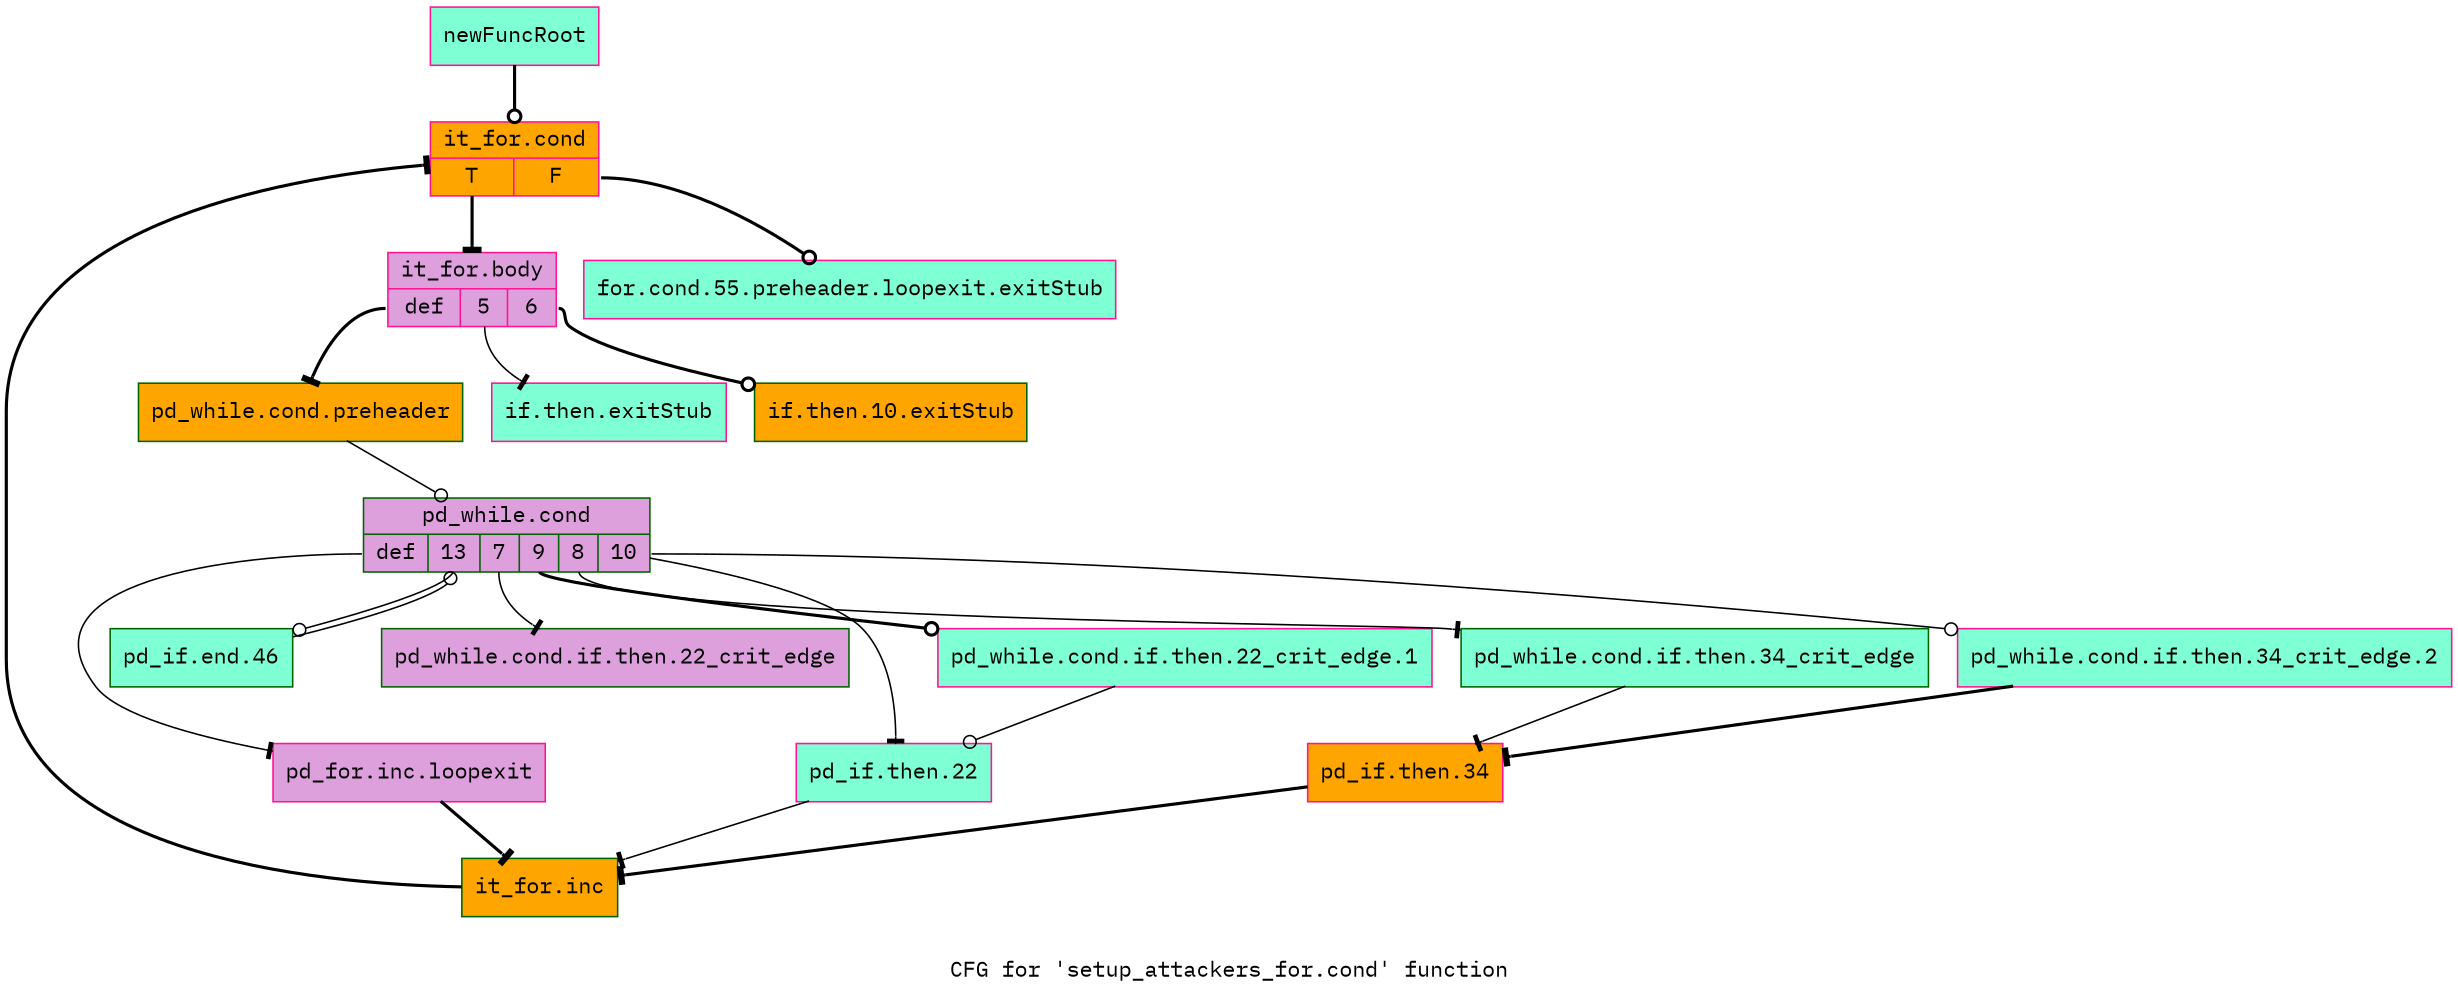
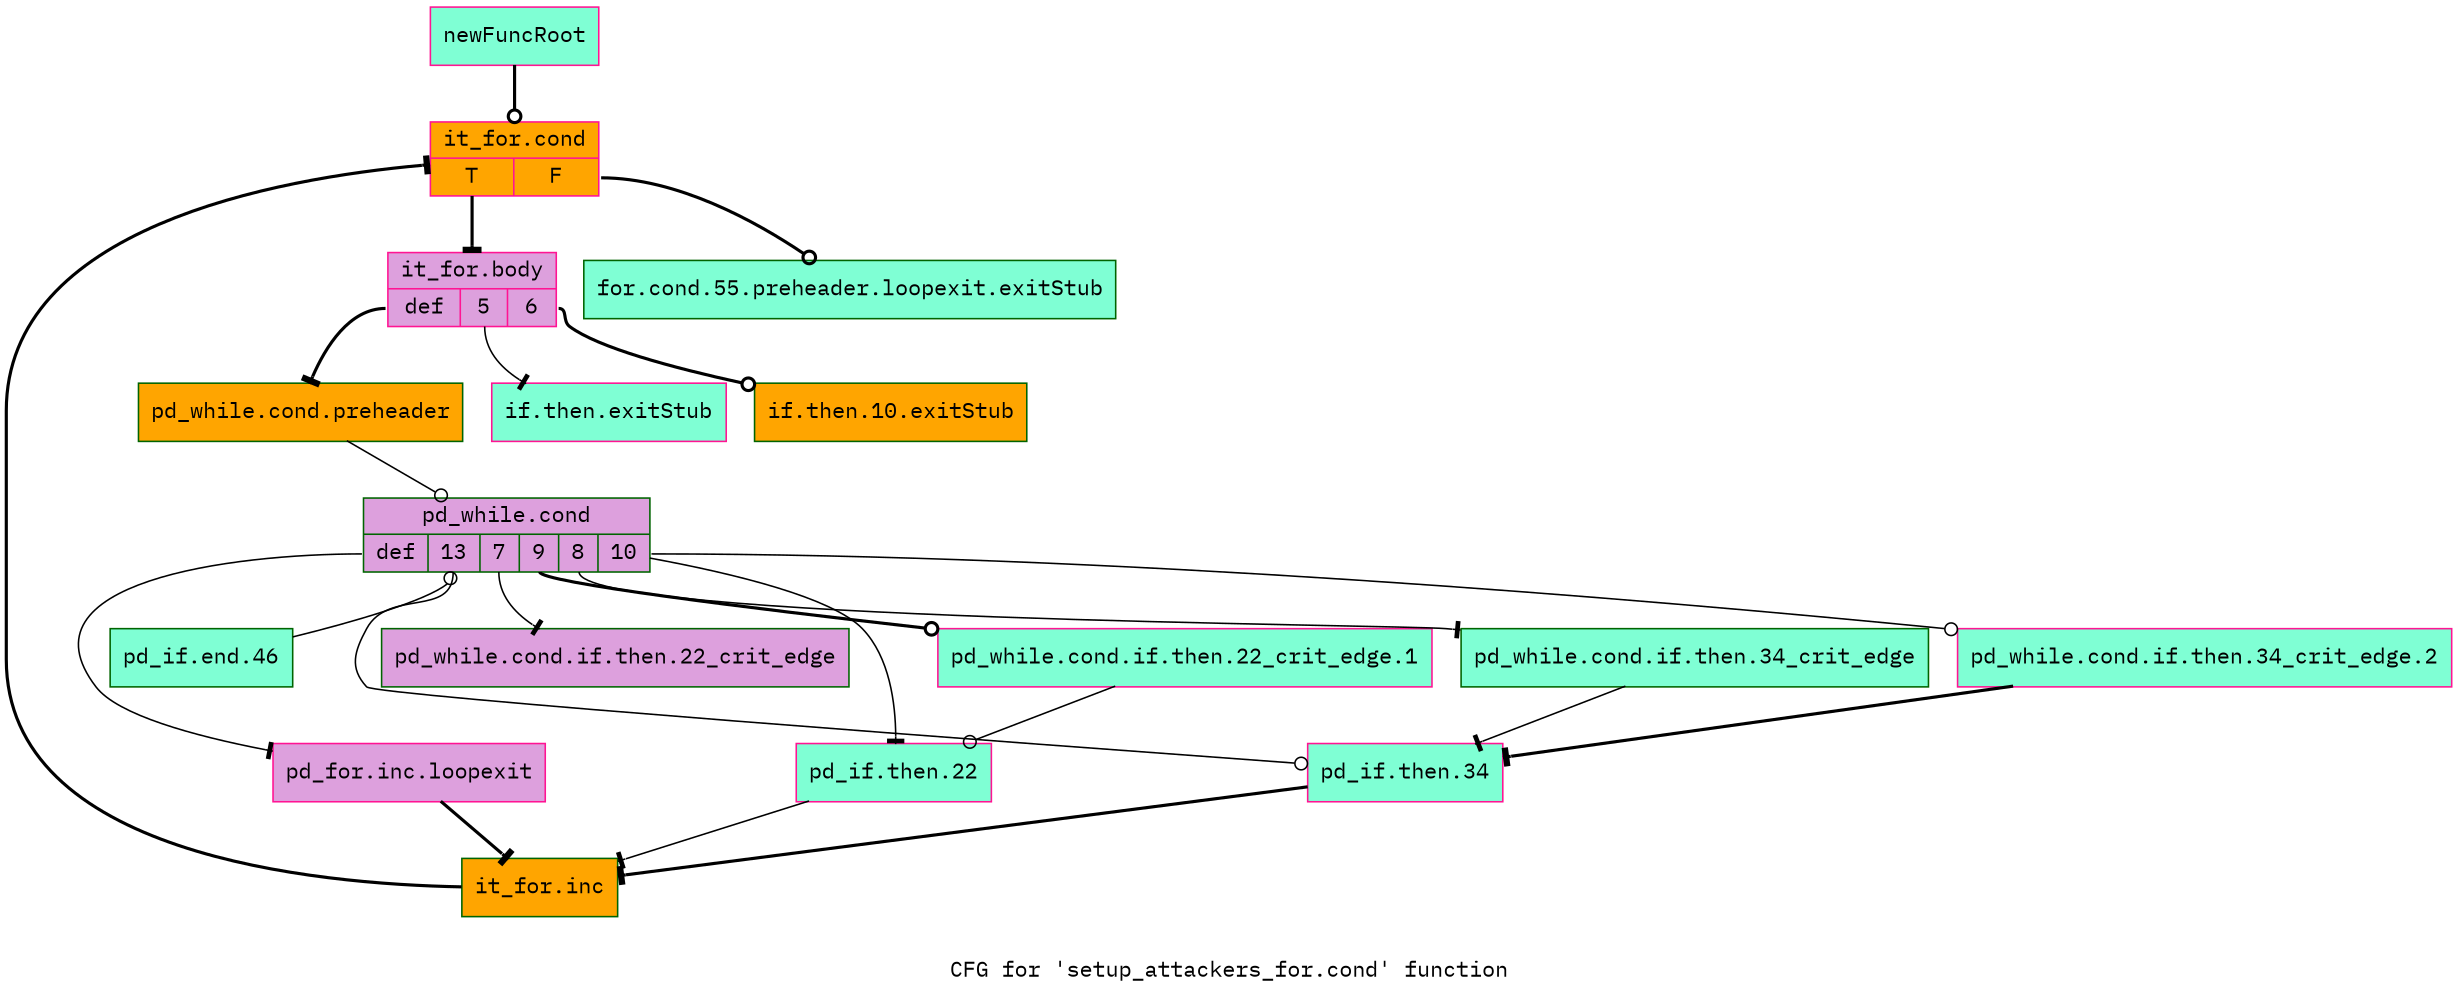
(850, 290) -> (850, 290)
(382, 606) -> (743, 722)
(1405, 773) -> (1405, 773)
